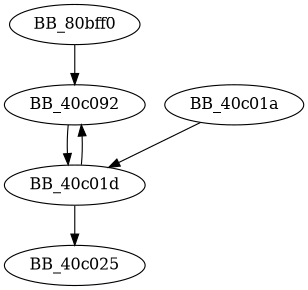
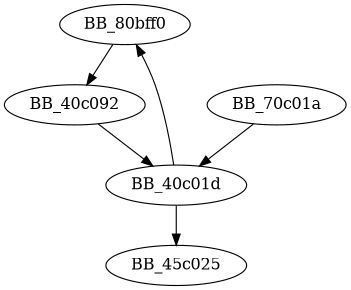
(234, 105) -> (277, 105)
(82, 150) -> (162, 108)
(75, 265) -> (176, 265)
